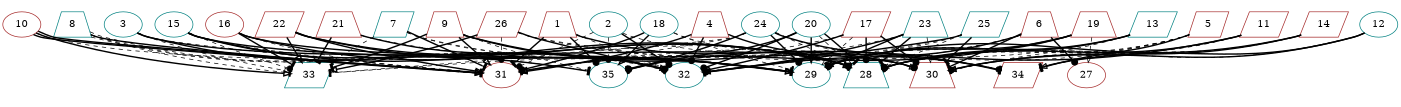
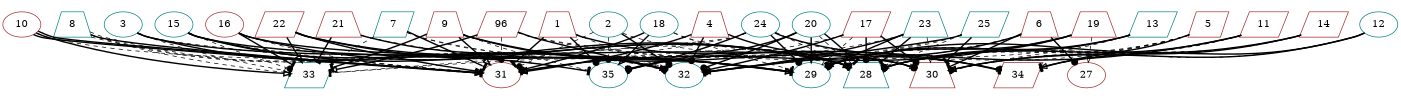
(501, 24) -> (501, 24)
(842, 51) -> (842, 51)
